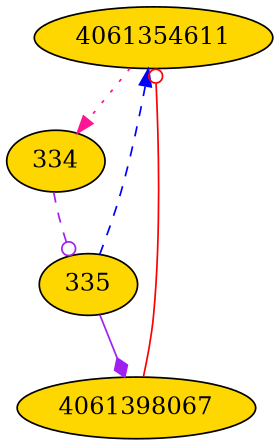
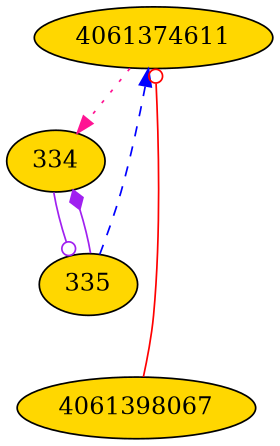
(154, 38) -> (154, 38)
(59, 218) -> (59, 218)
(108, 336) -> (86, 231)
